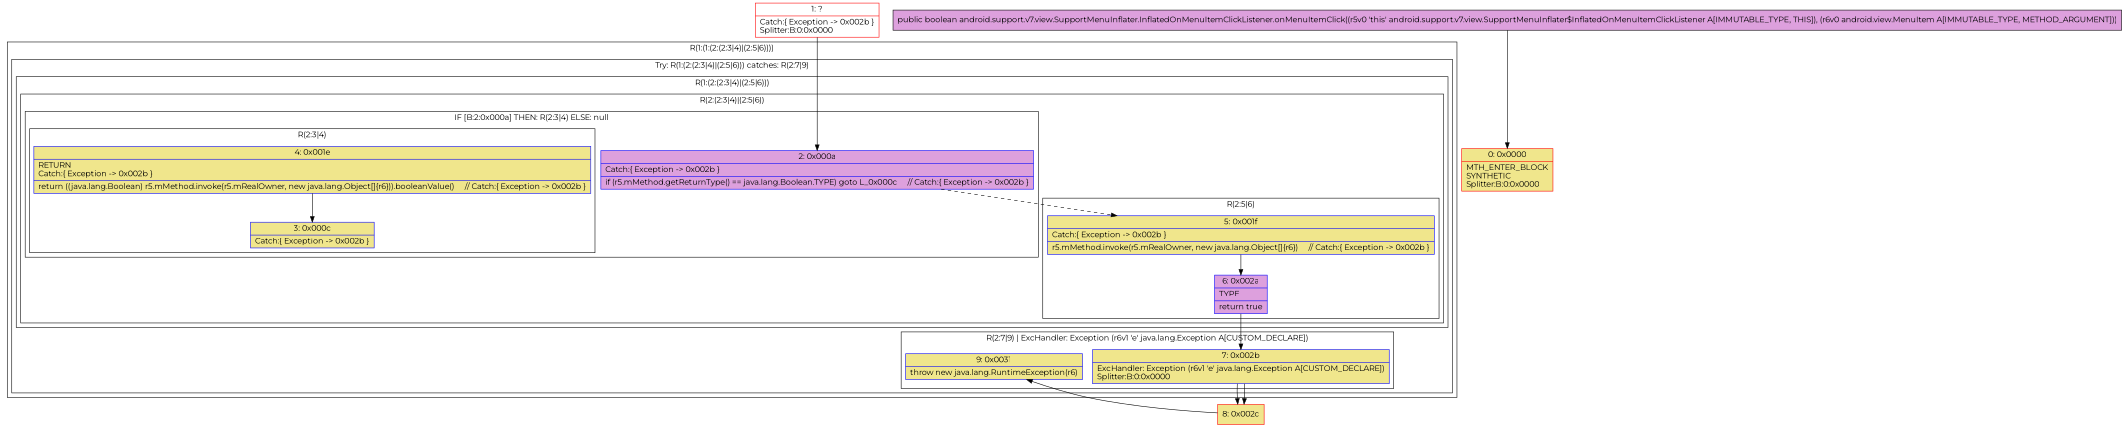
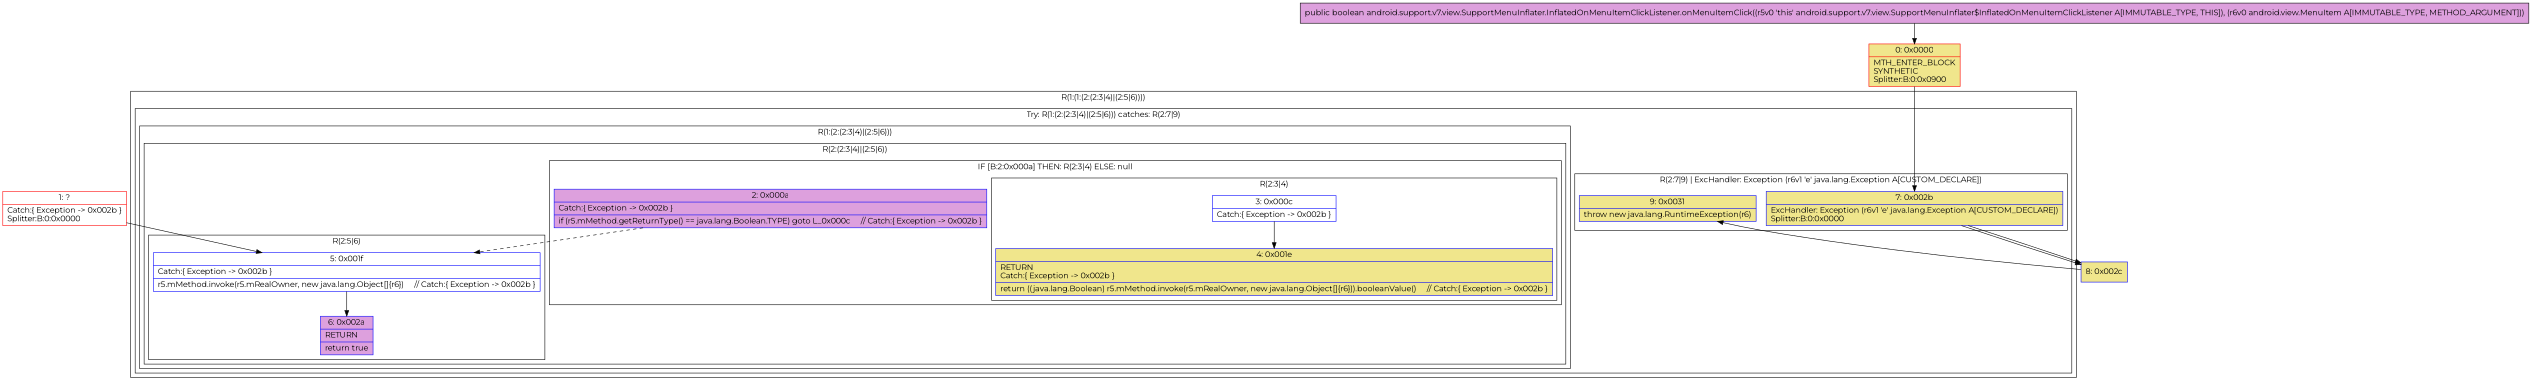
(817, 88) -> (198, 239)
(1503, 184) -> (1910, 80)
(312, 205) -> (1274, 232)
(312, 235) -> (1274, 208)
(1241, 235) -> (347, 272)
(1229, 294) -> (341, 335)
(1241, 336) -> (1915, 136)
(1241, 414) -> (2104, 272)
